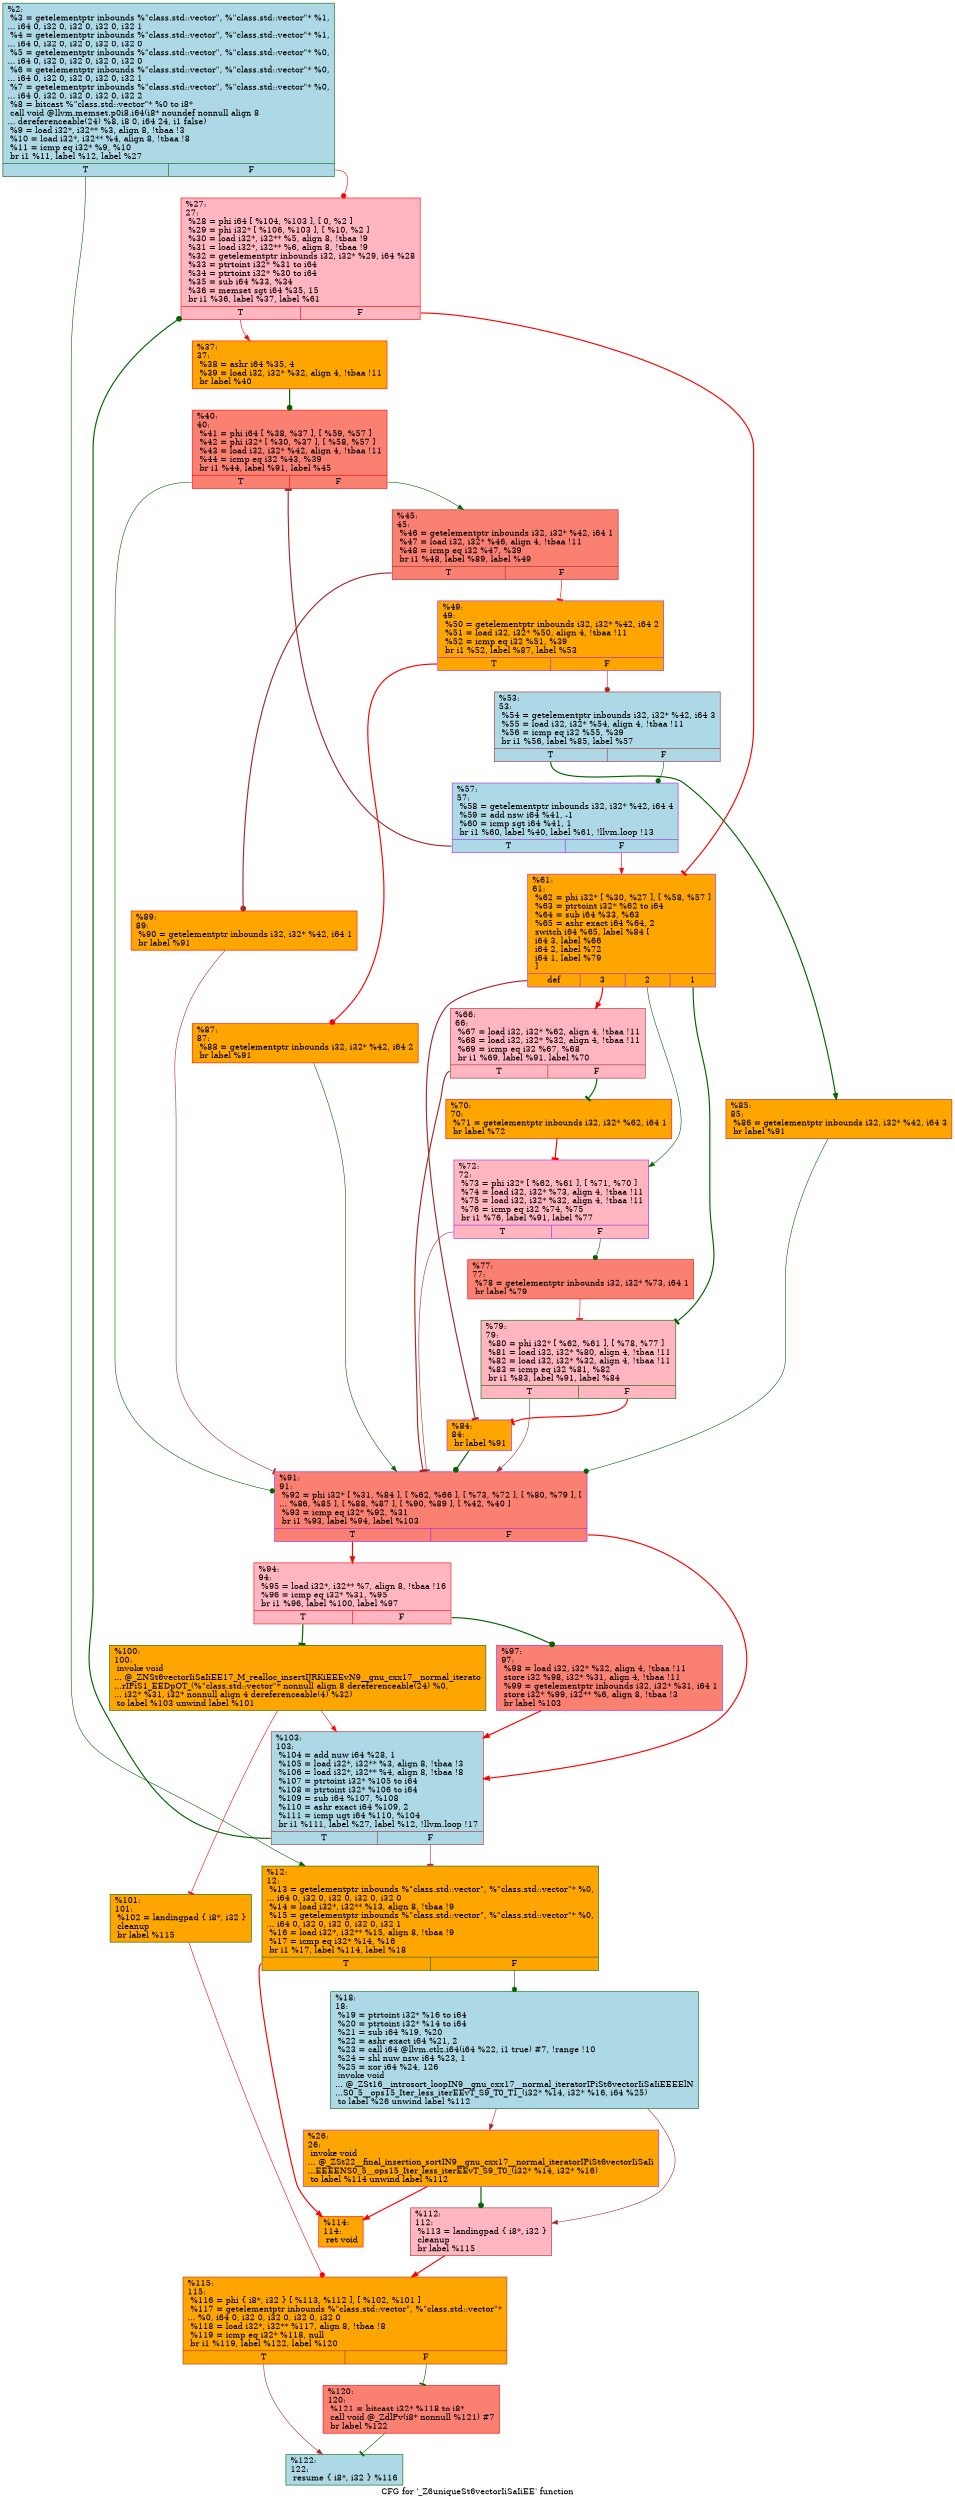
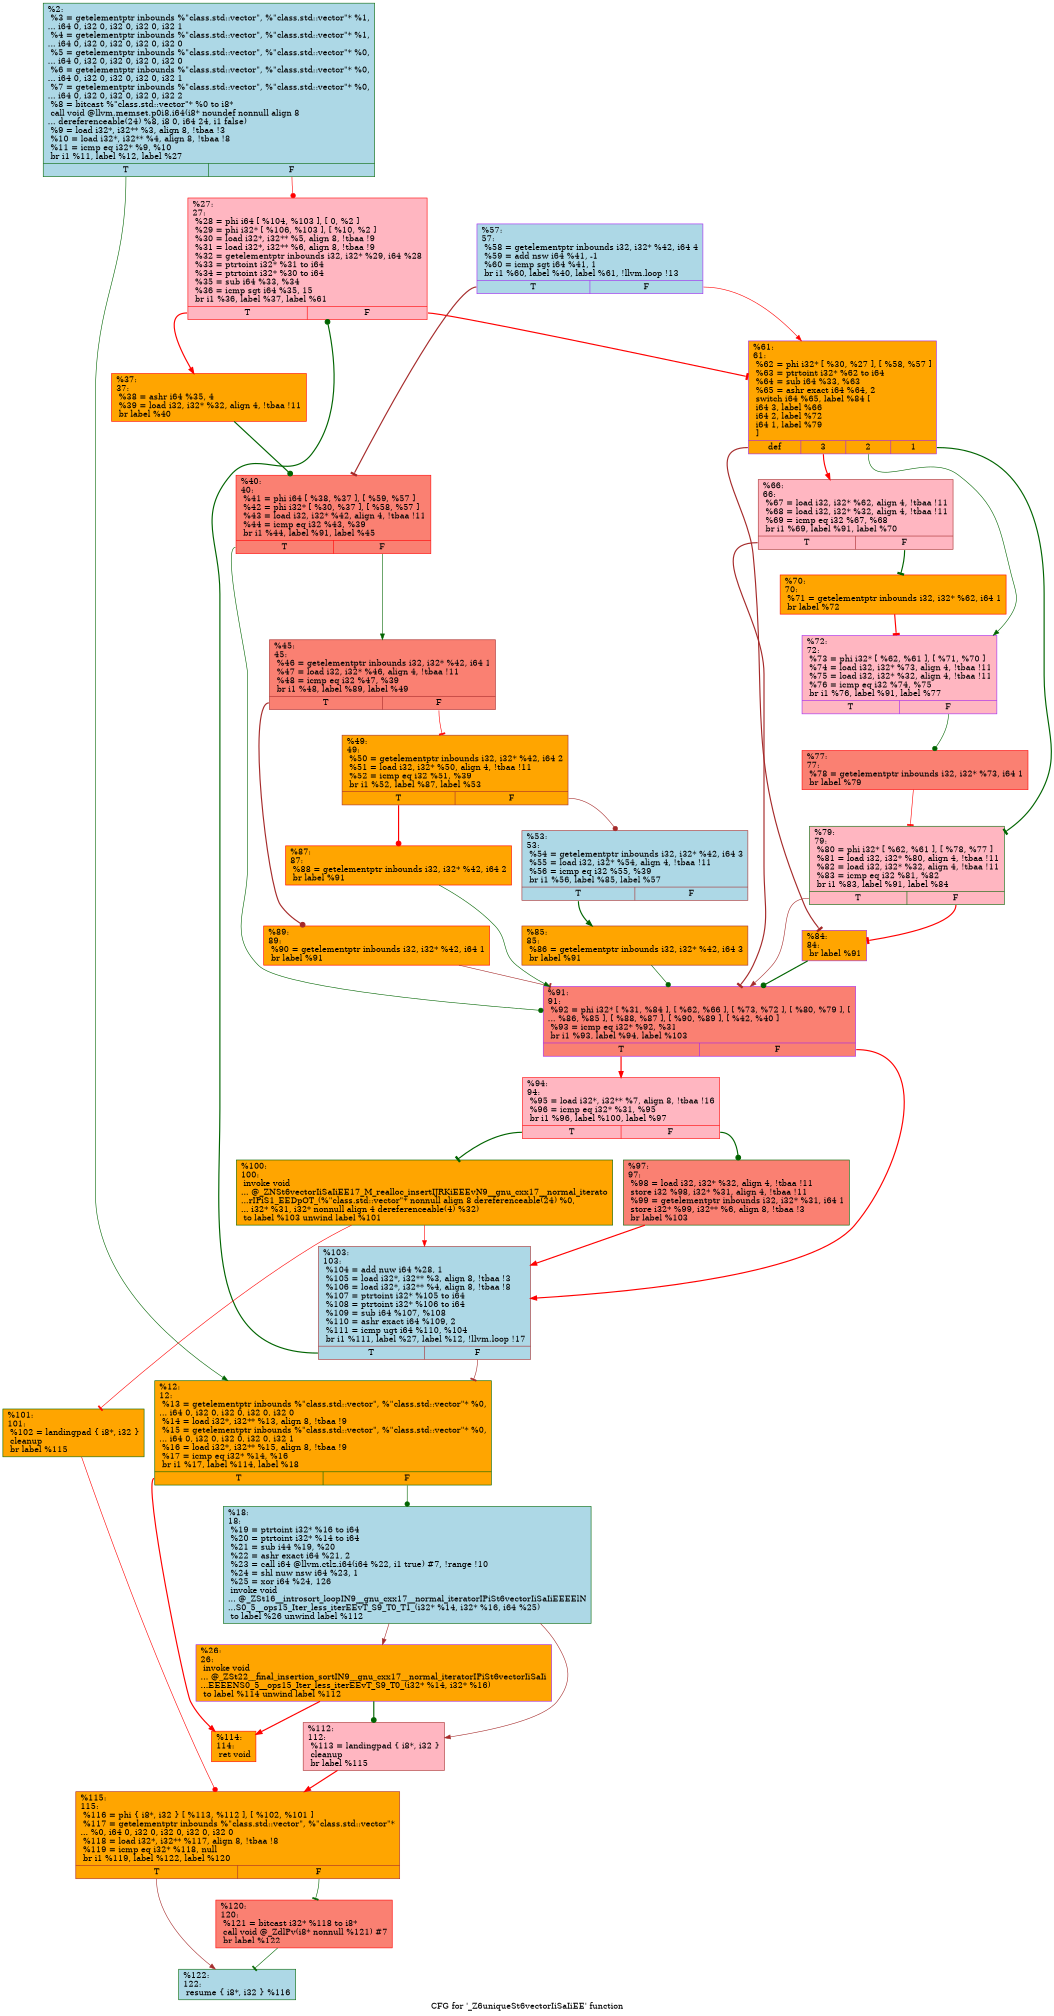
(252, 291) -> (253, 291)
(242, 328) -> (177, 338)
(551, 636) -> (455, 770)
(663, 771) -> none
(419, 1344) -> none
(610, 1678) -> (736, 1193)
(389, 2033) -> (282, 1547)
